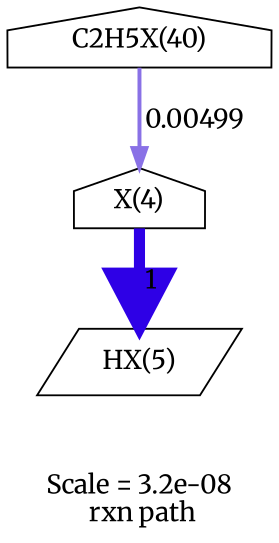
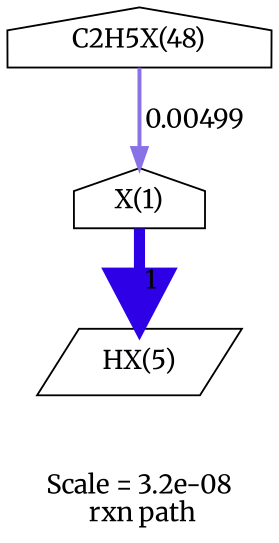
(139, 41) -> (139, 41)
(139, 201) -> (139, 201)
